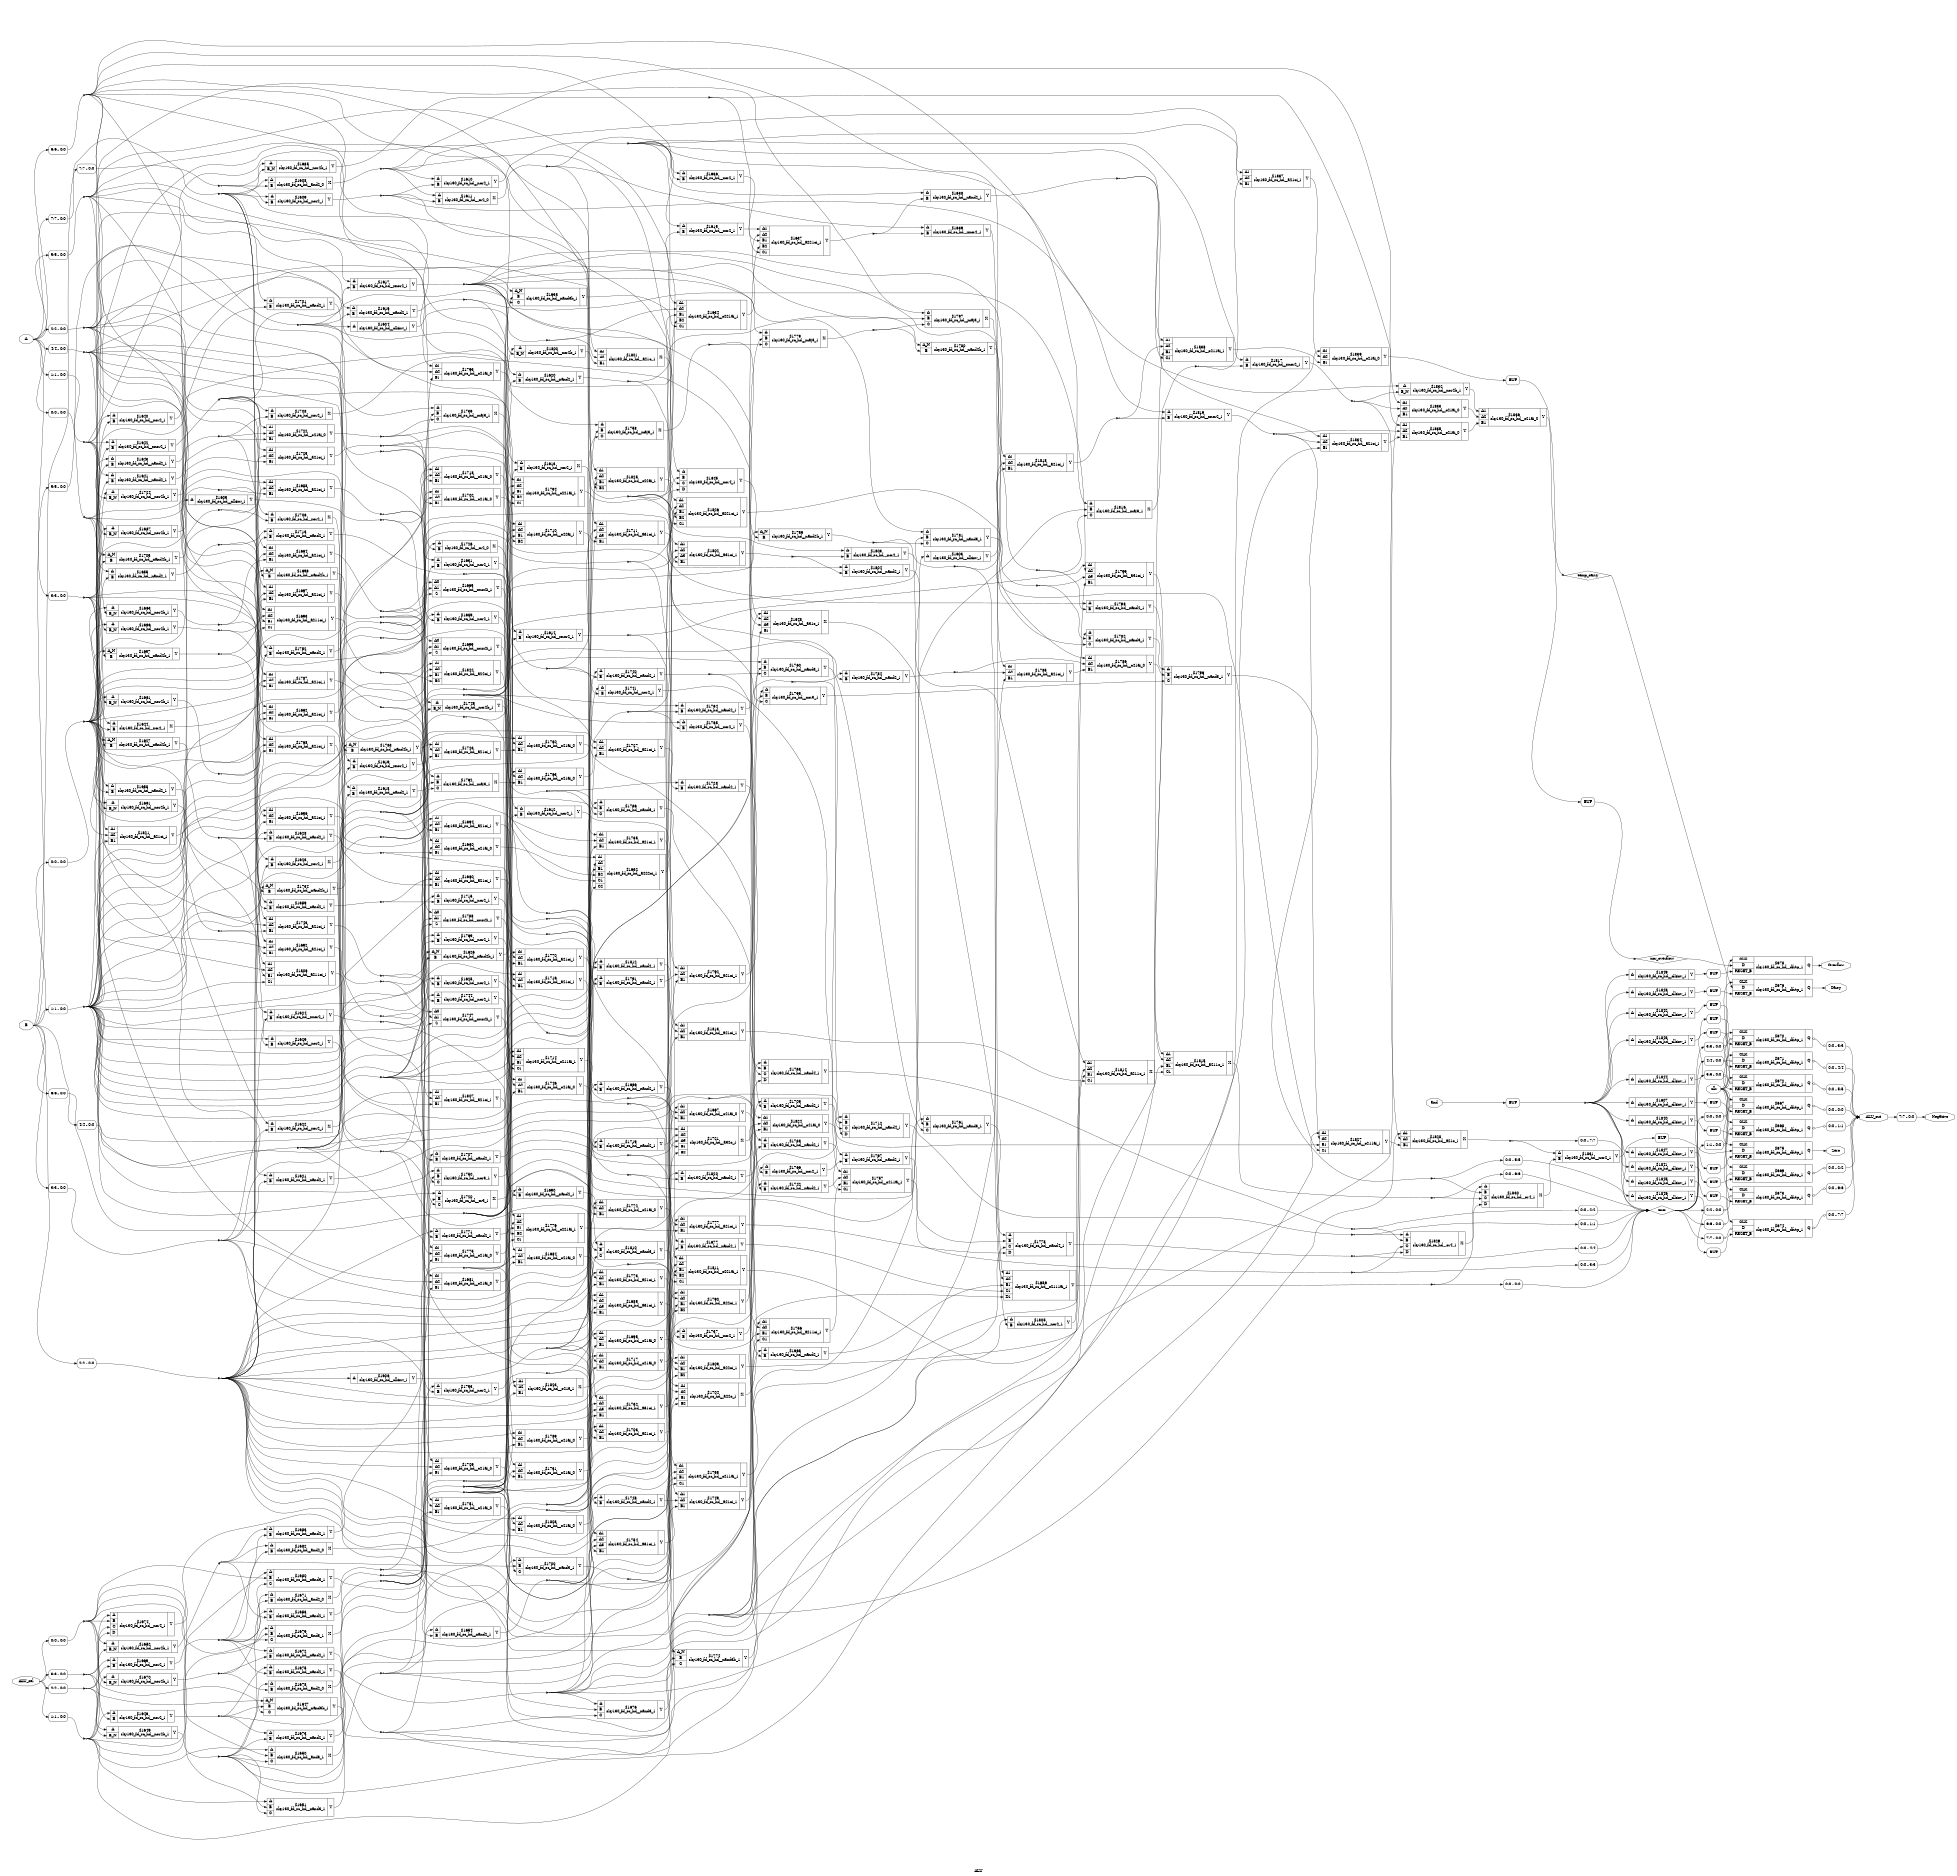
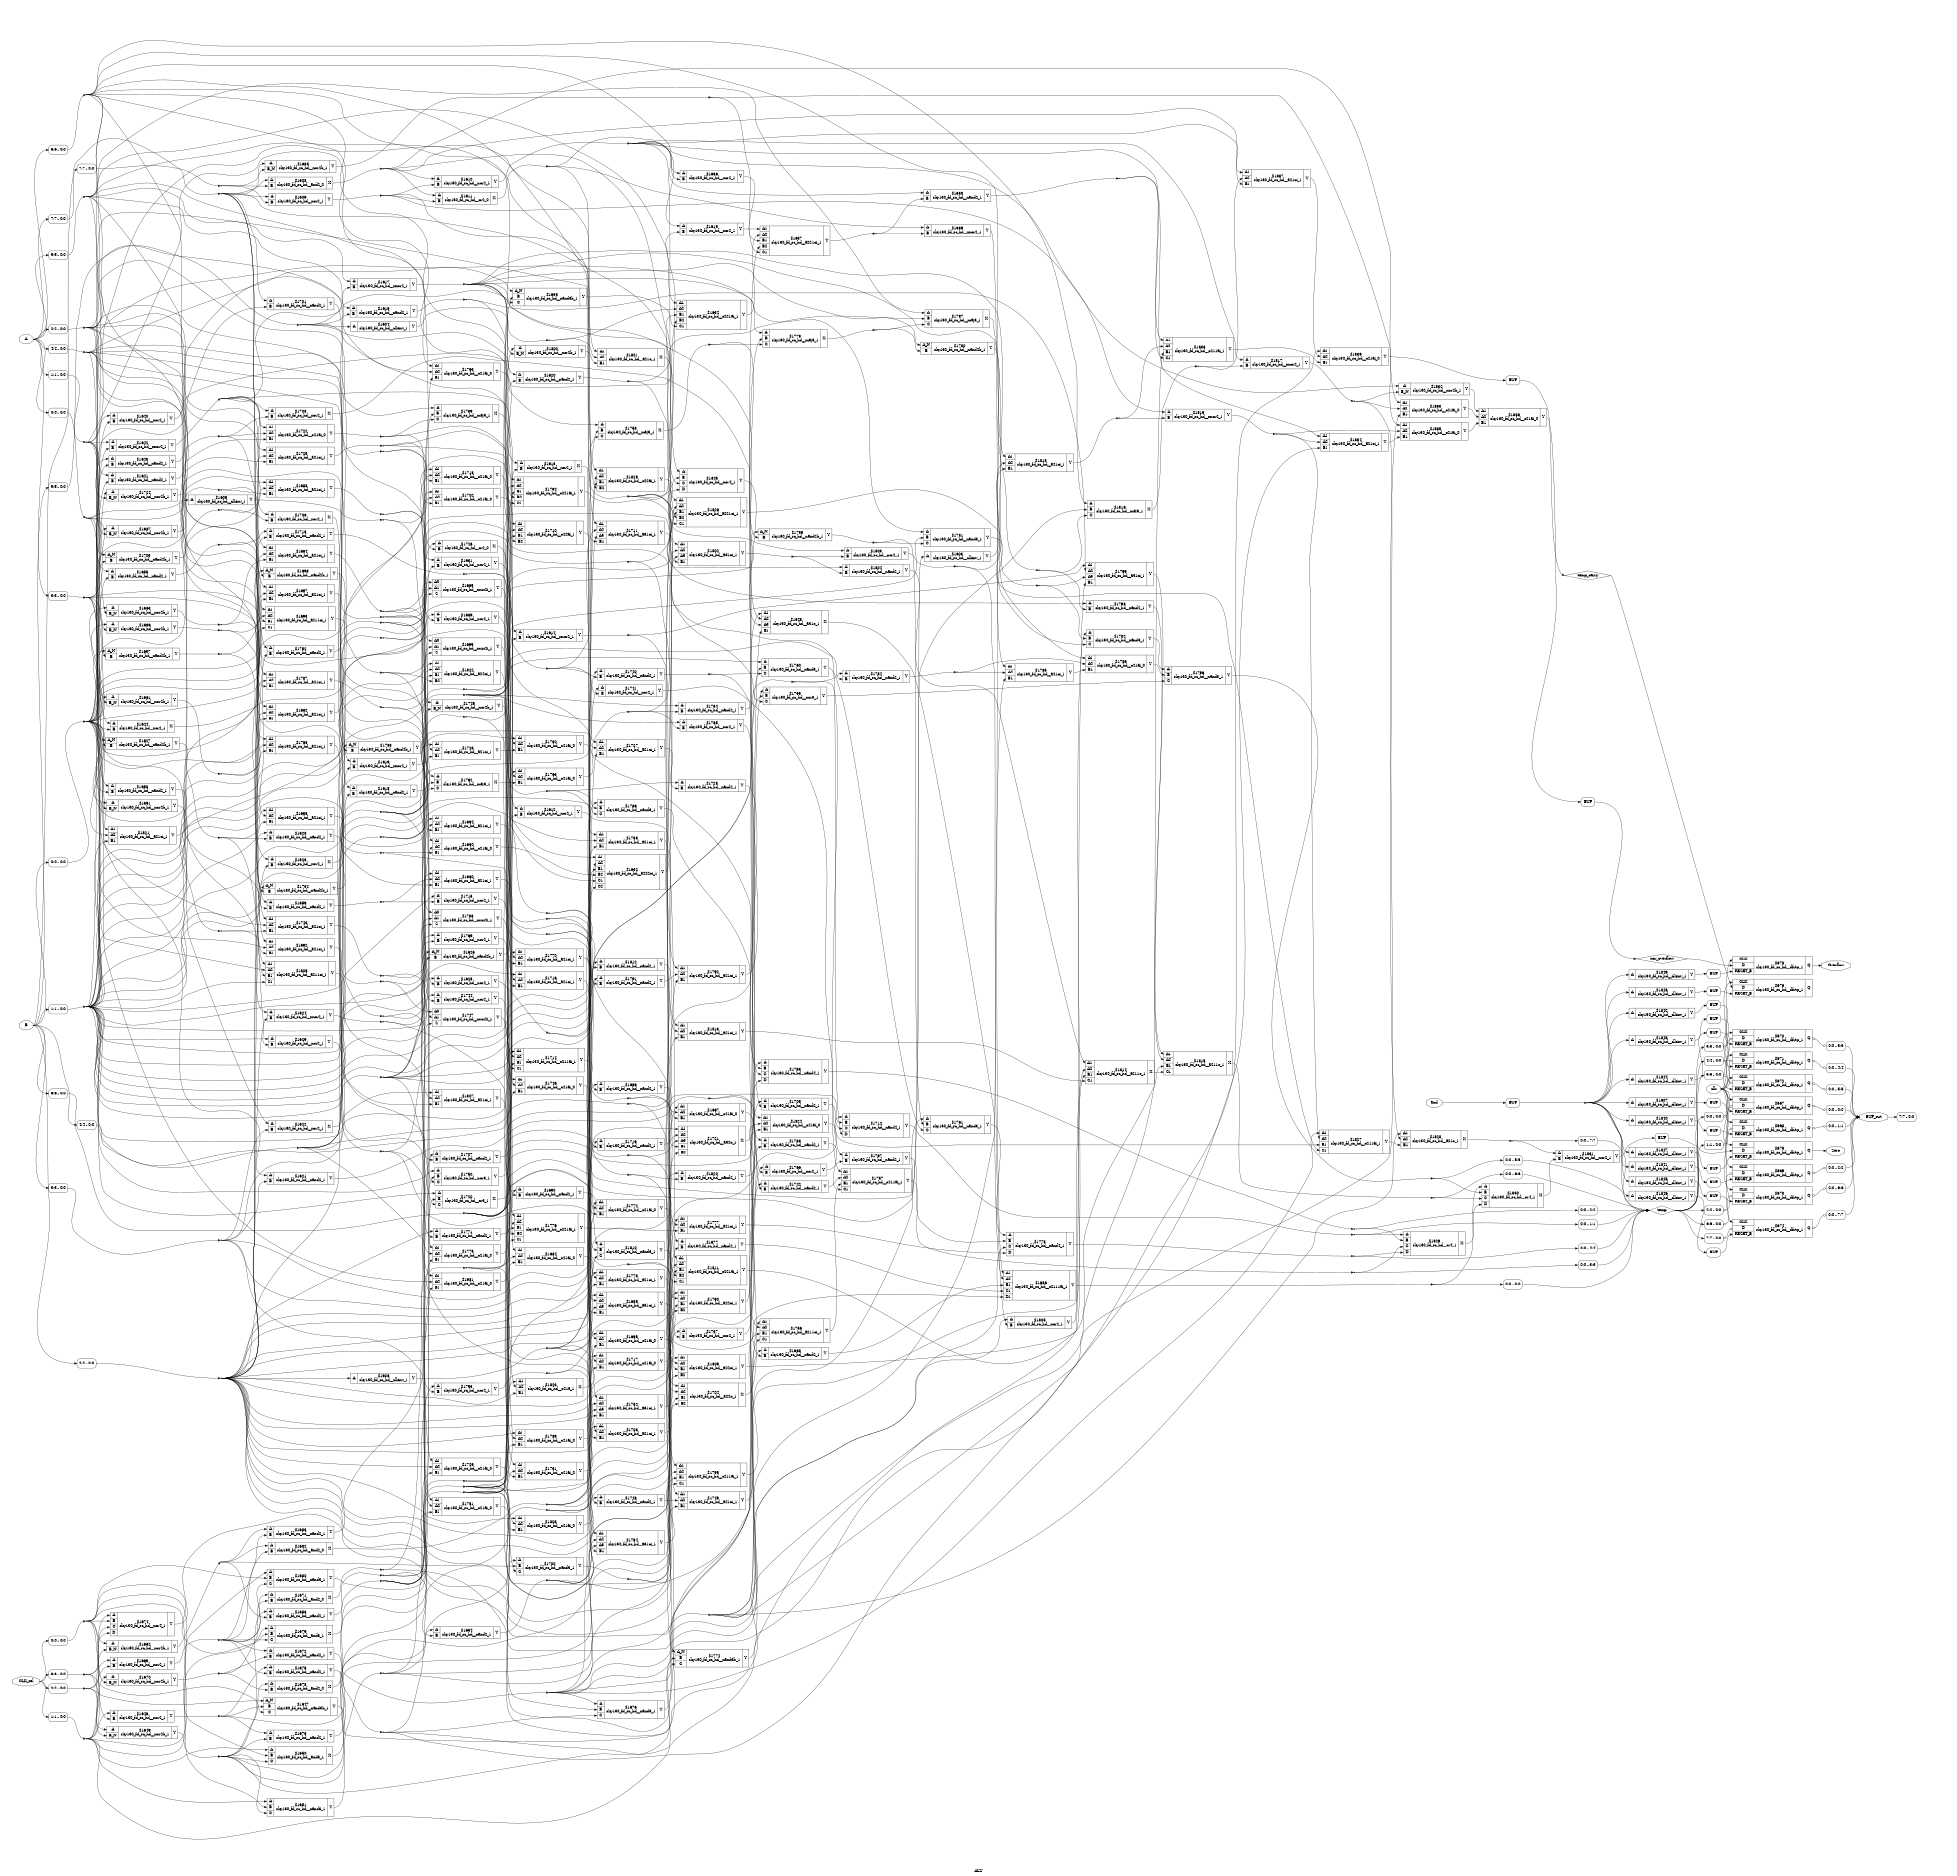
(1836, 988) -> none
(1874, 1117) -> (1874, 1117)
(1940, 1117) -> none
(1662, 1210) -> (1662, 1210)
(26, 1681) -> (26, 1681)
